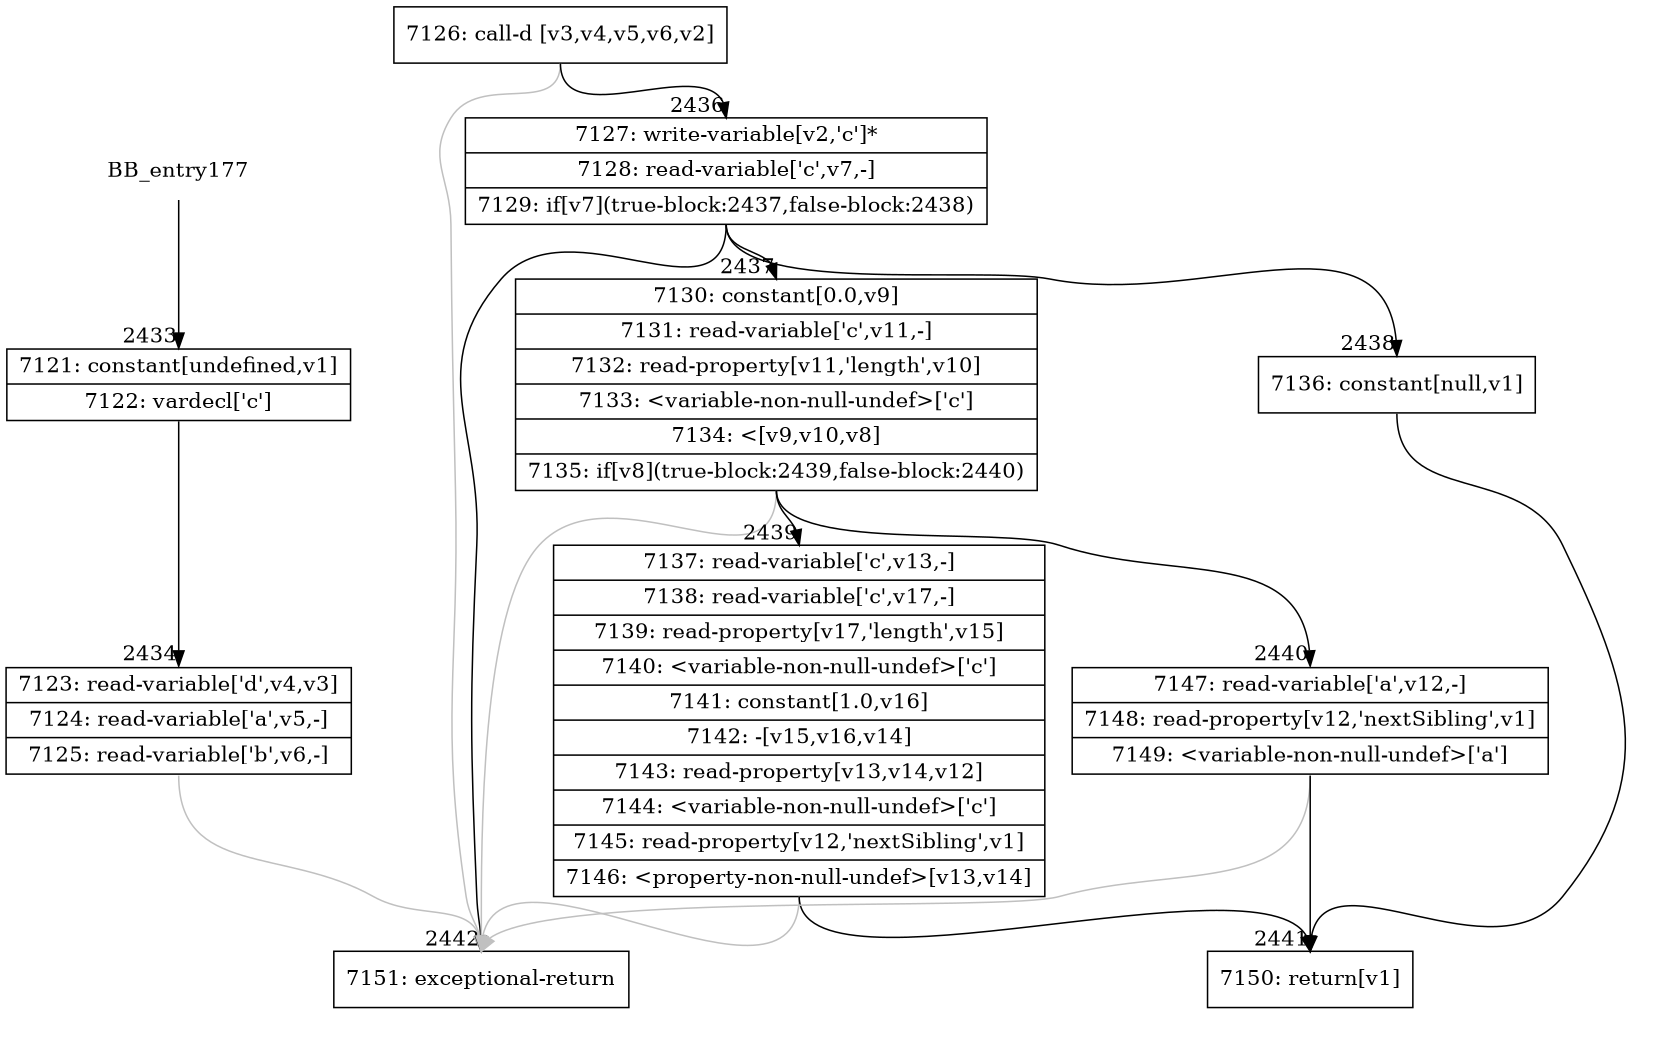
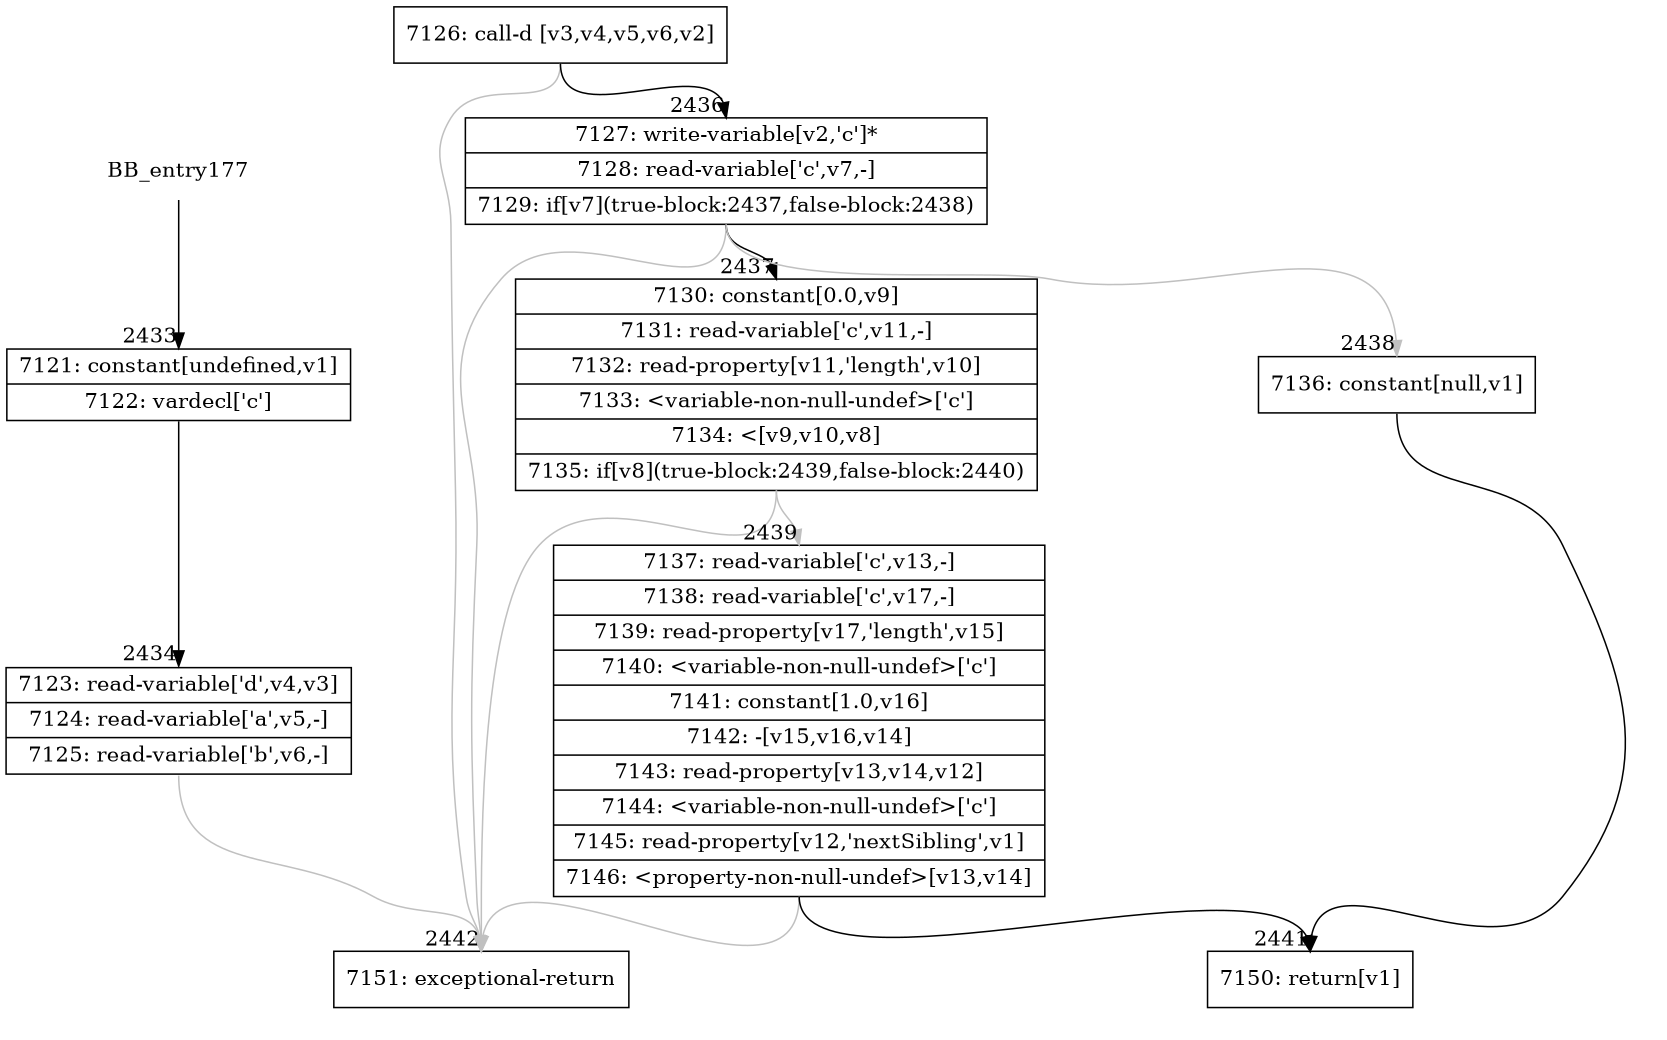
(1072, 281) -> (1072, 281)
(473, 472) -> (473, 472)
(783, 512) -> (783, 512)
(1310, 721) -> none
